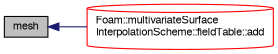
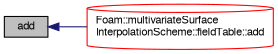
(26, 27) -> (26, 27)
